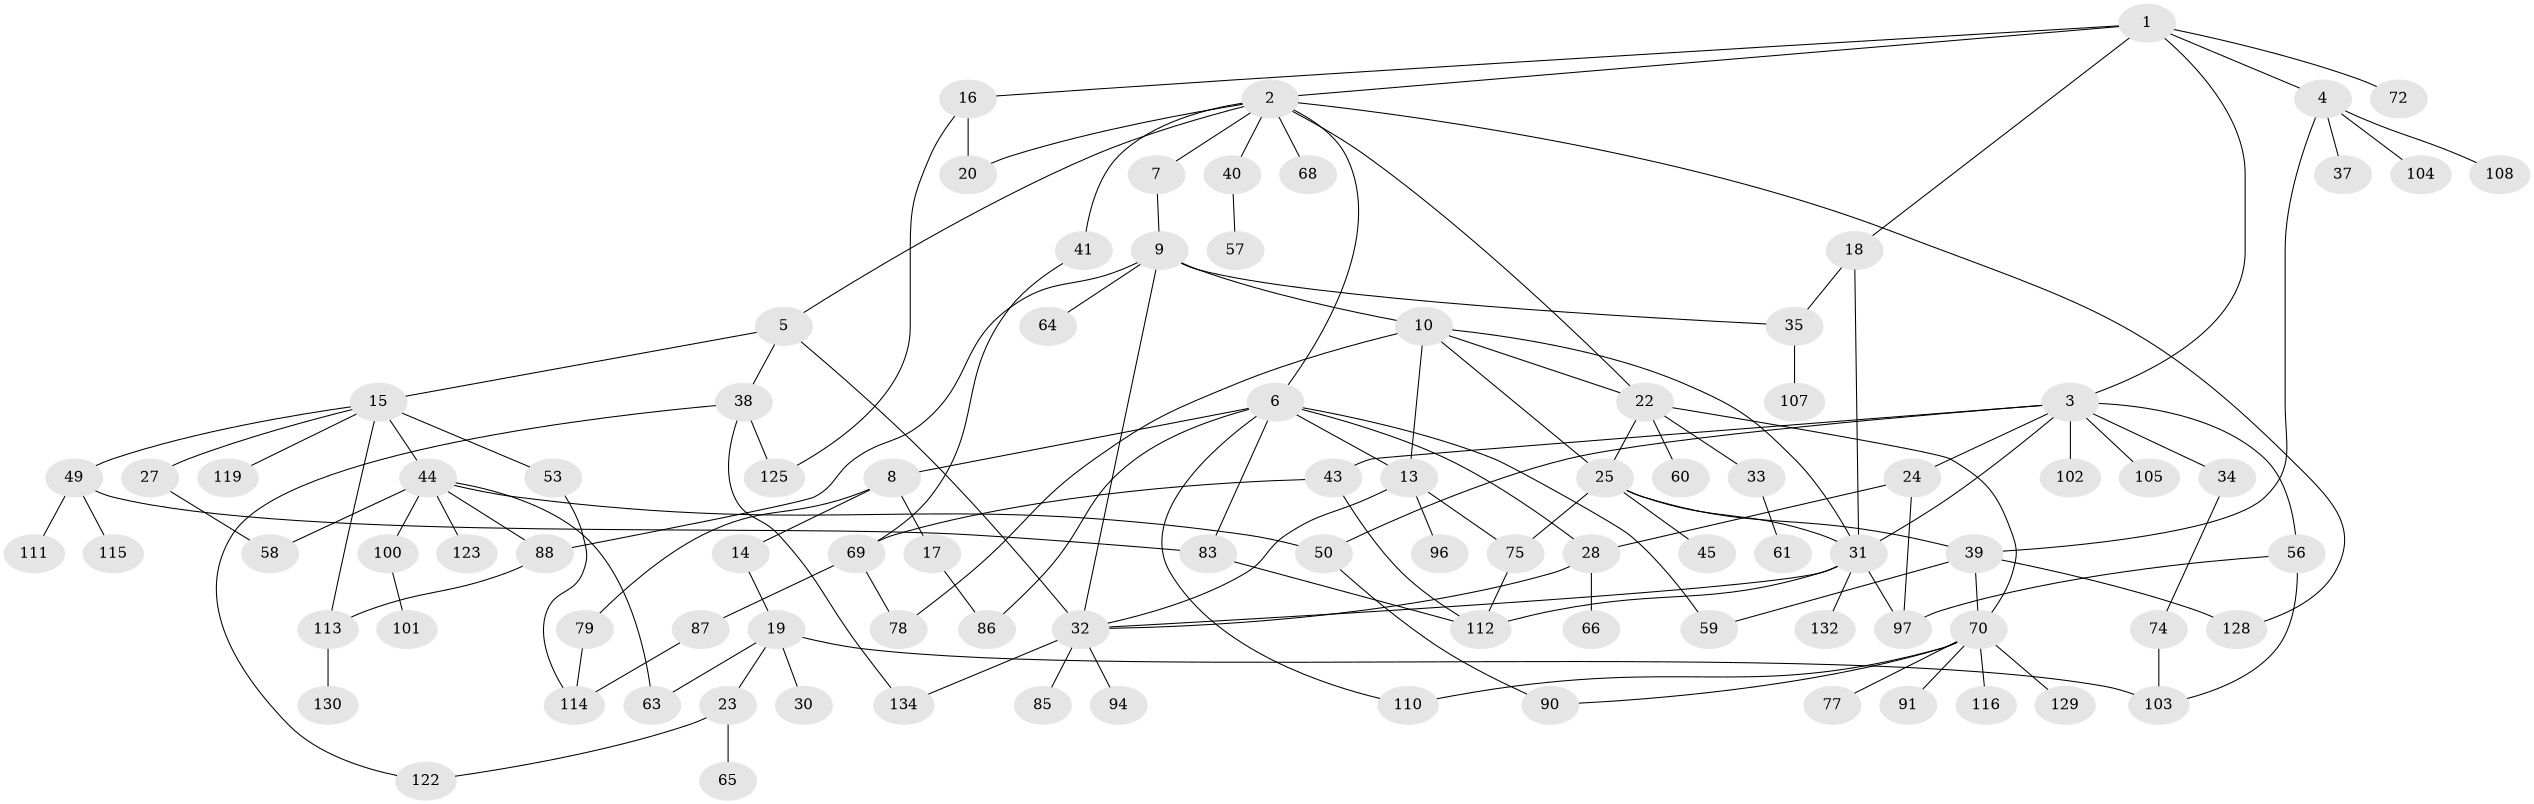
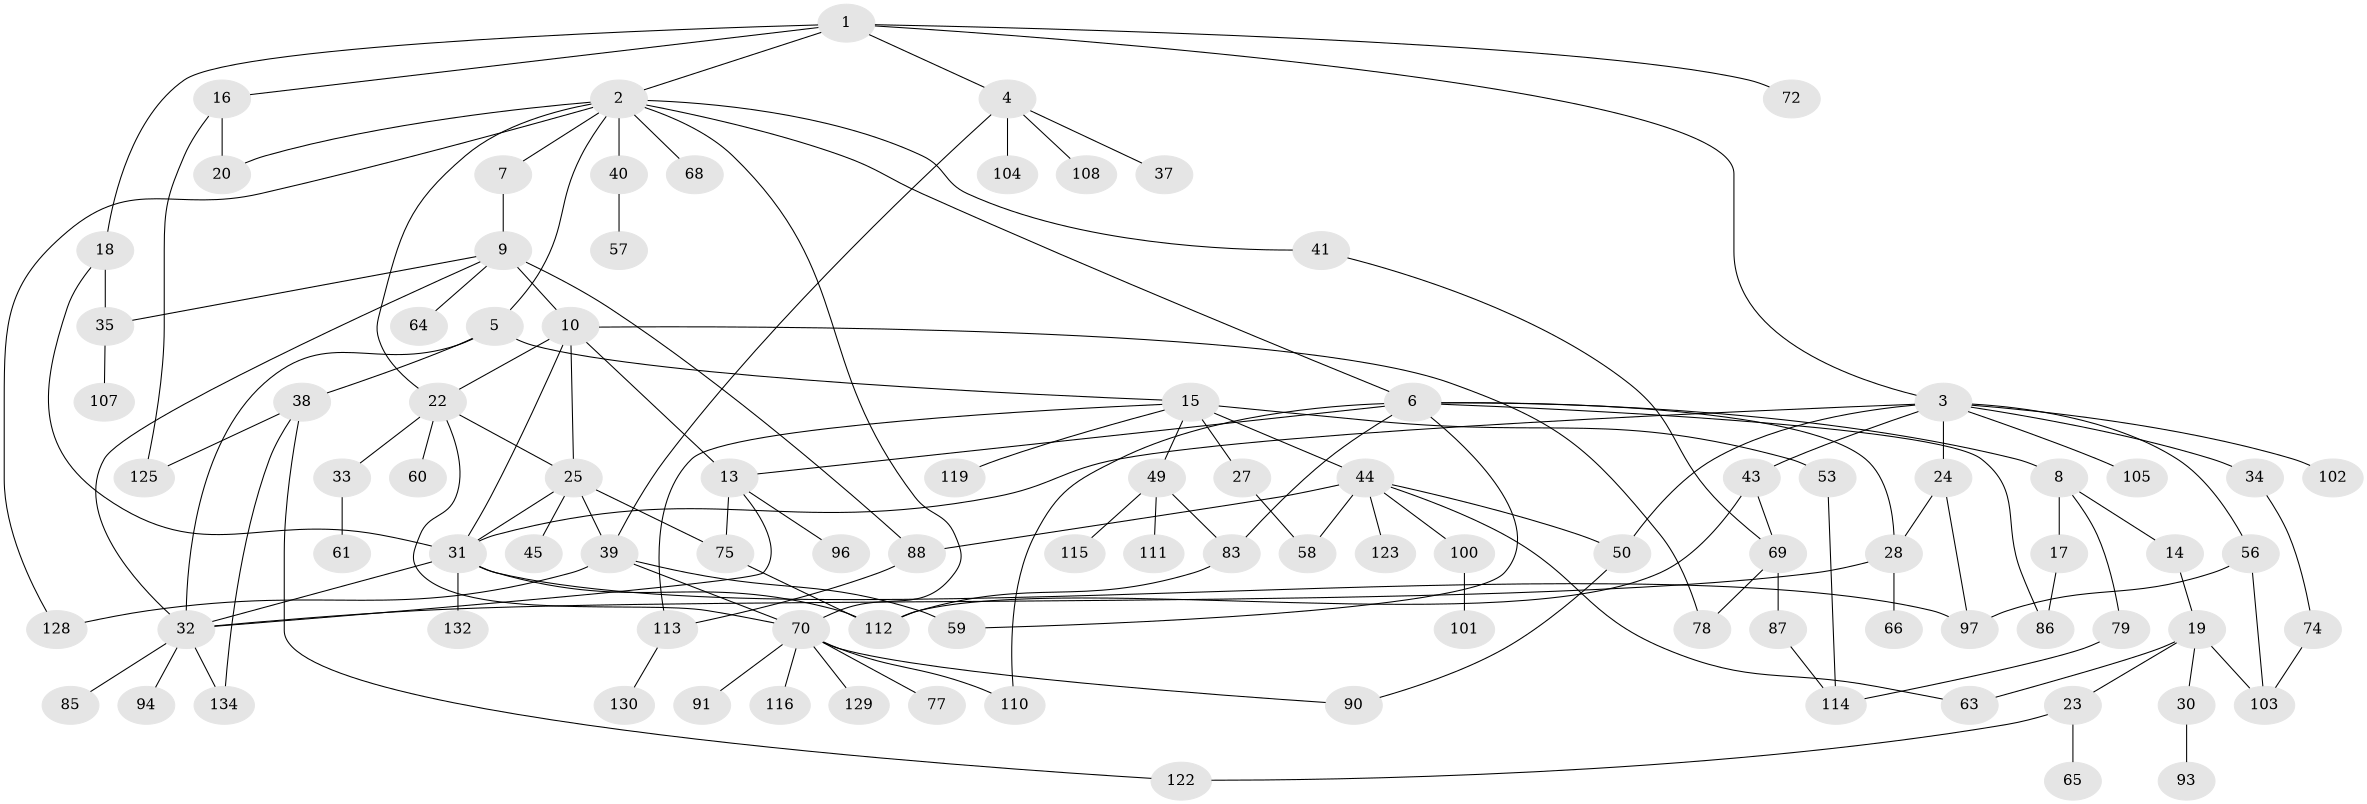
none -> (848, 370)
none -> (2187, 781)
